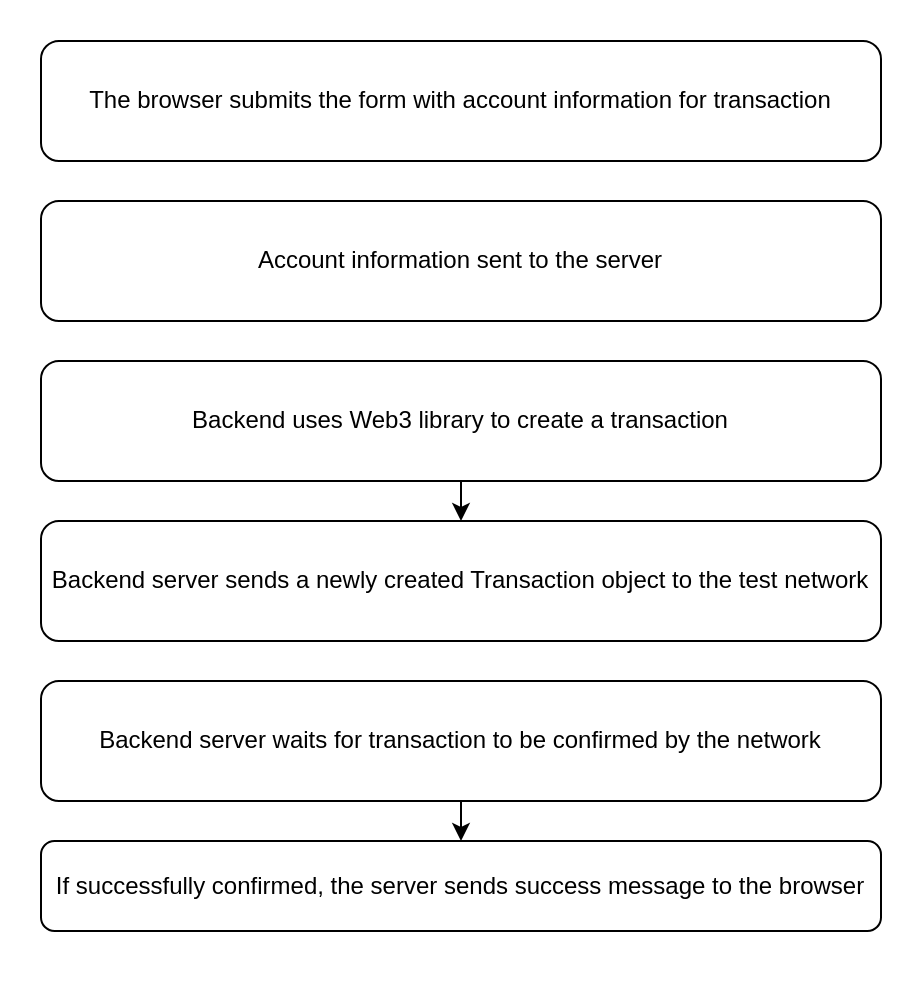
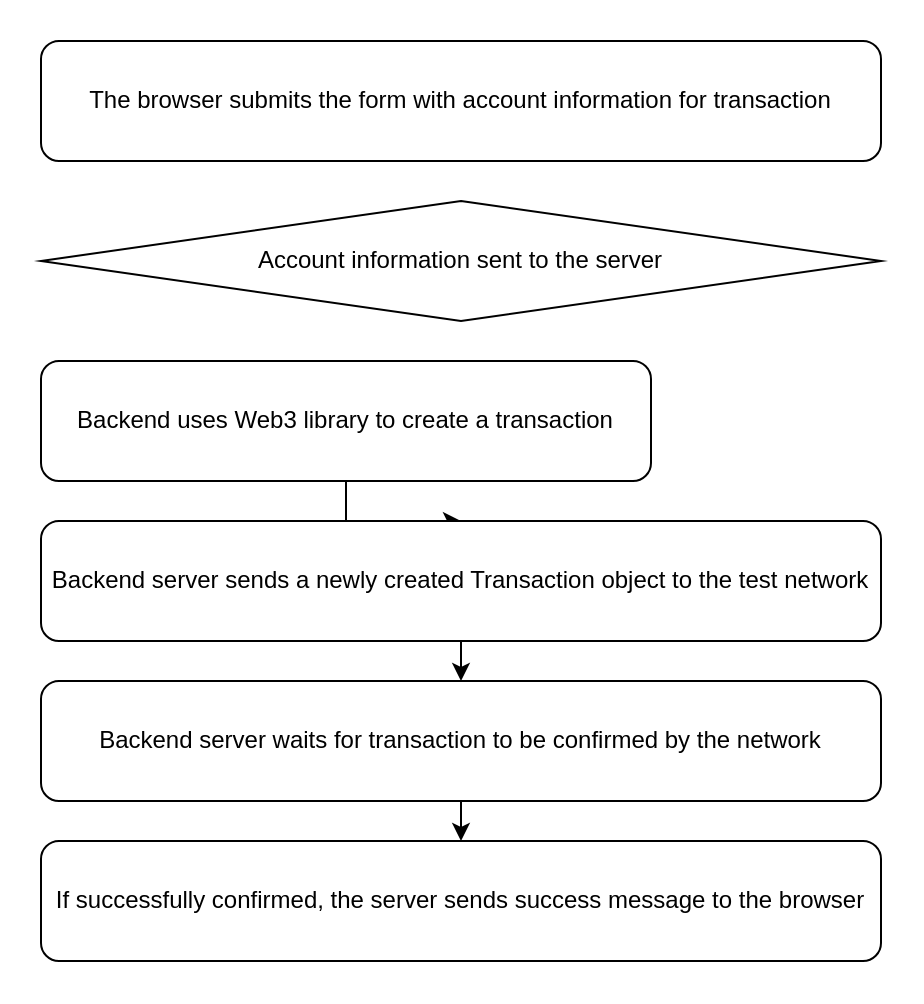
(461, 261) -> (461, 261)
(461, 421) -> (346, 421)
none -> (461, 654)
(461, 886) -> (461, 901)
